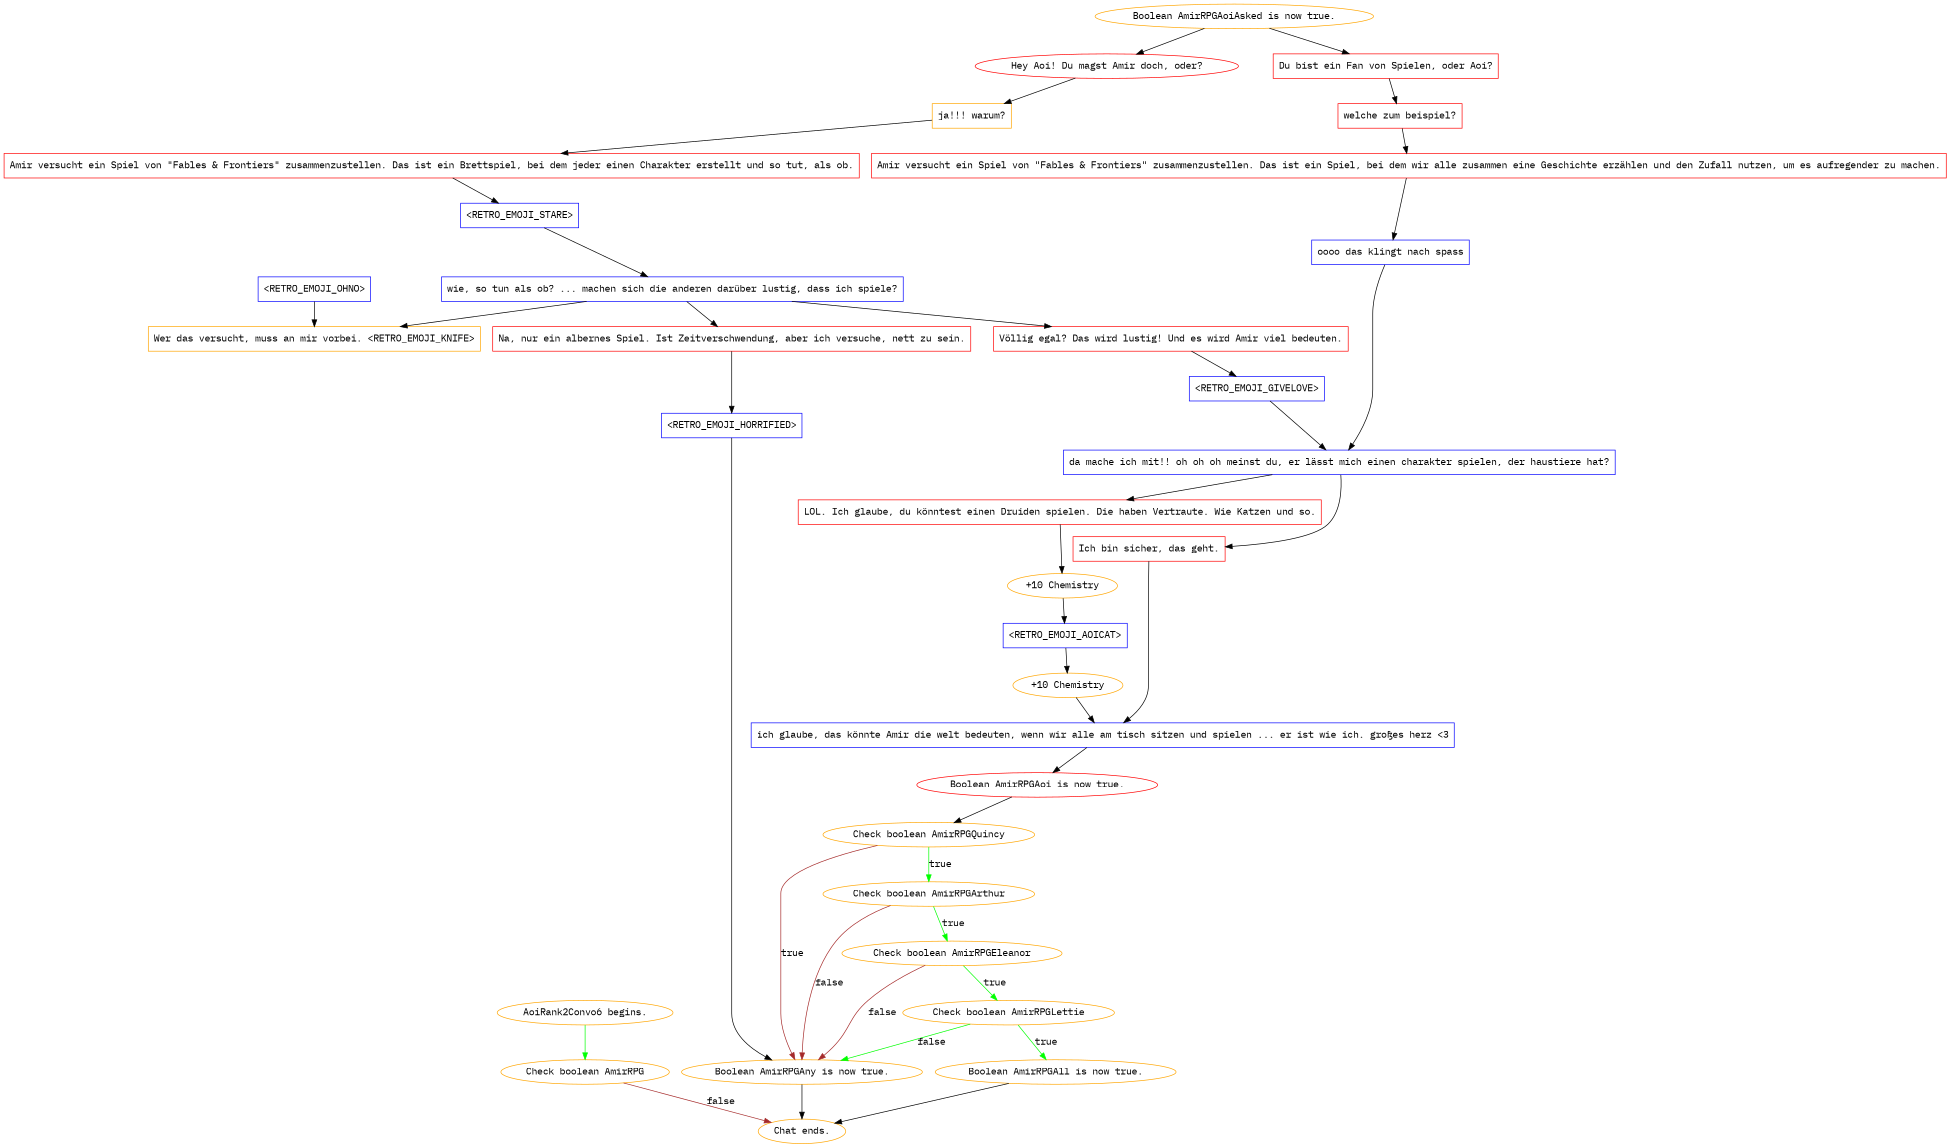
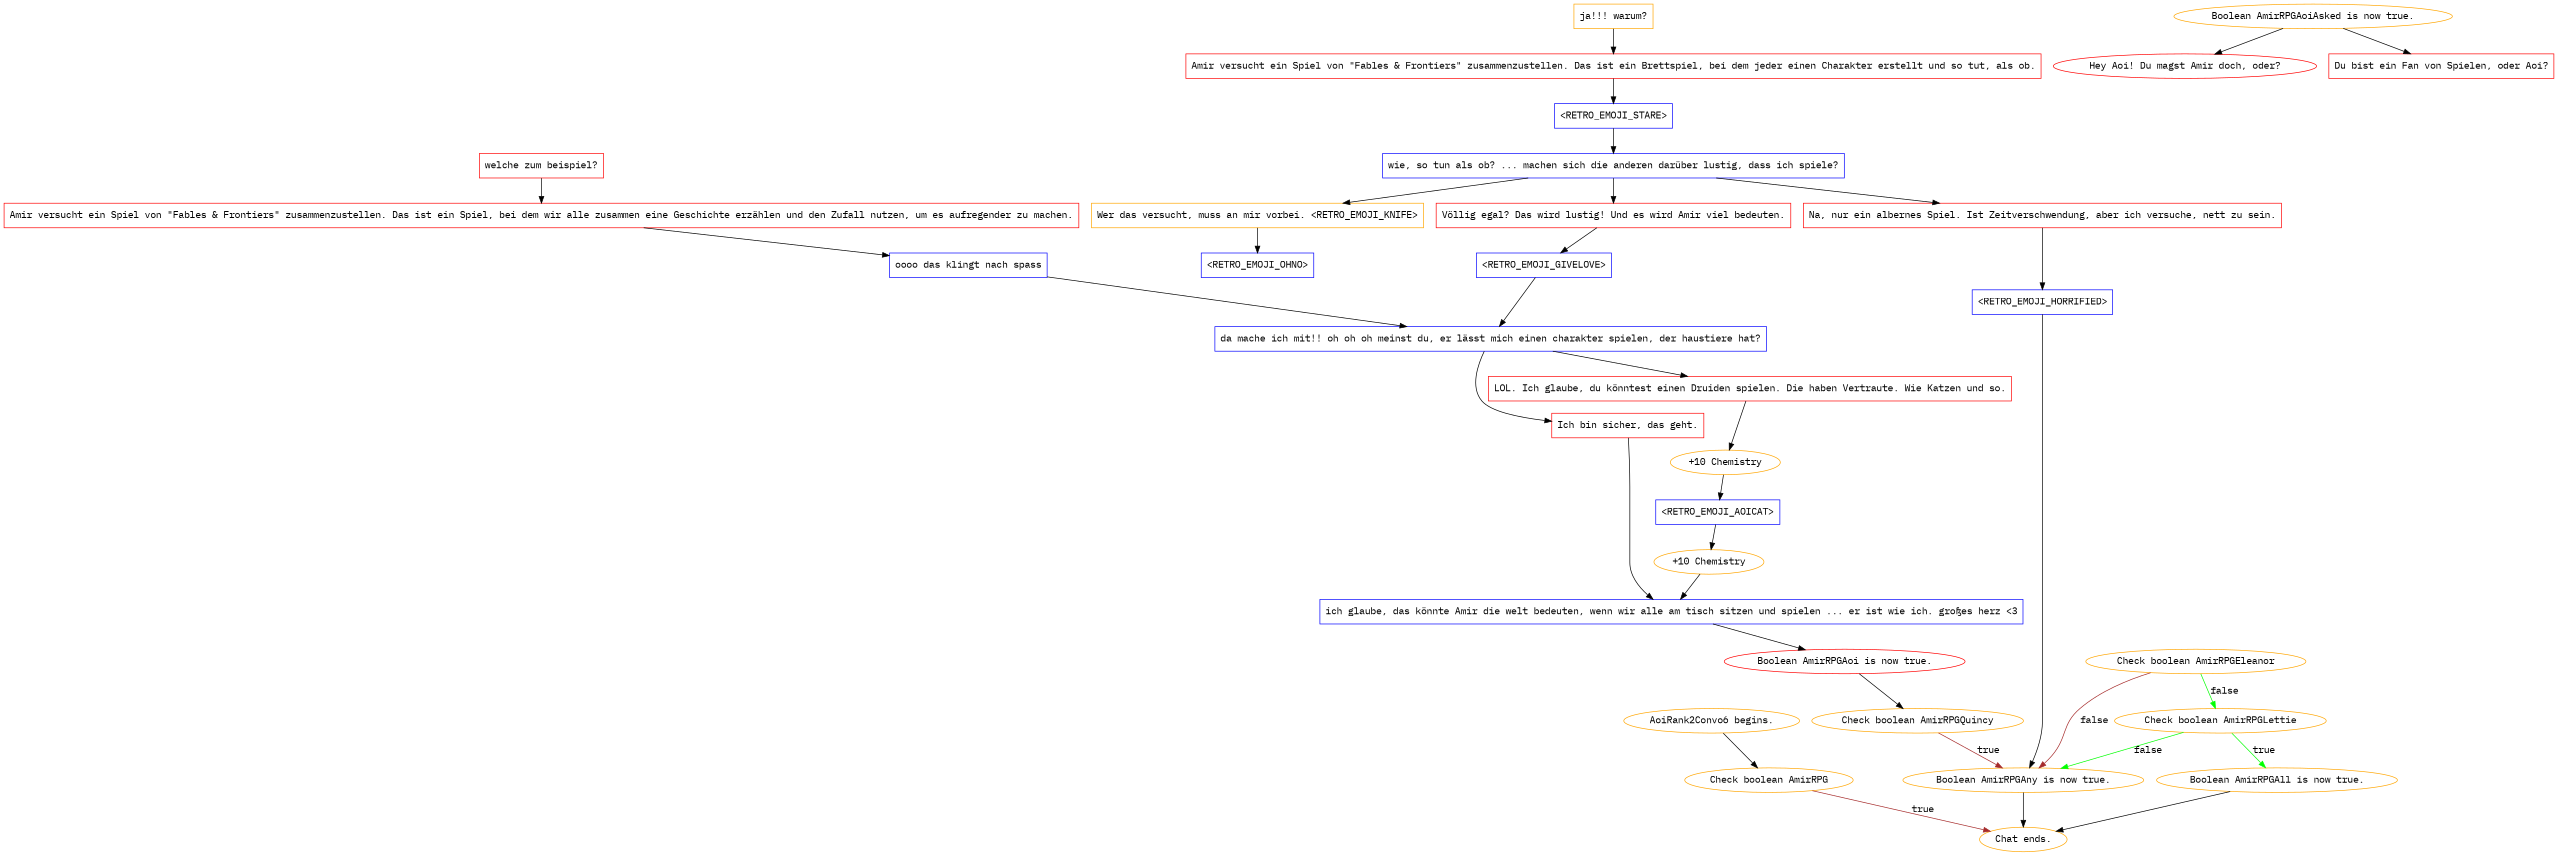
(1392, 88) -> none
(1043, 90) -> none
(314, 311) -> (1258, 237)
(929, 894) -> none
(995, 983) -> (2225, 691)
(585, 1039) -> (1738, 748)
(721, 1102) -> (1923, 810)
